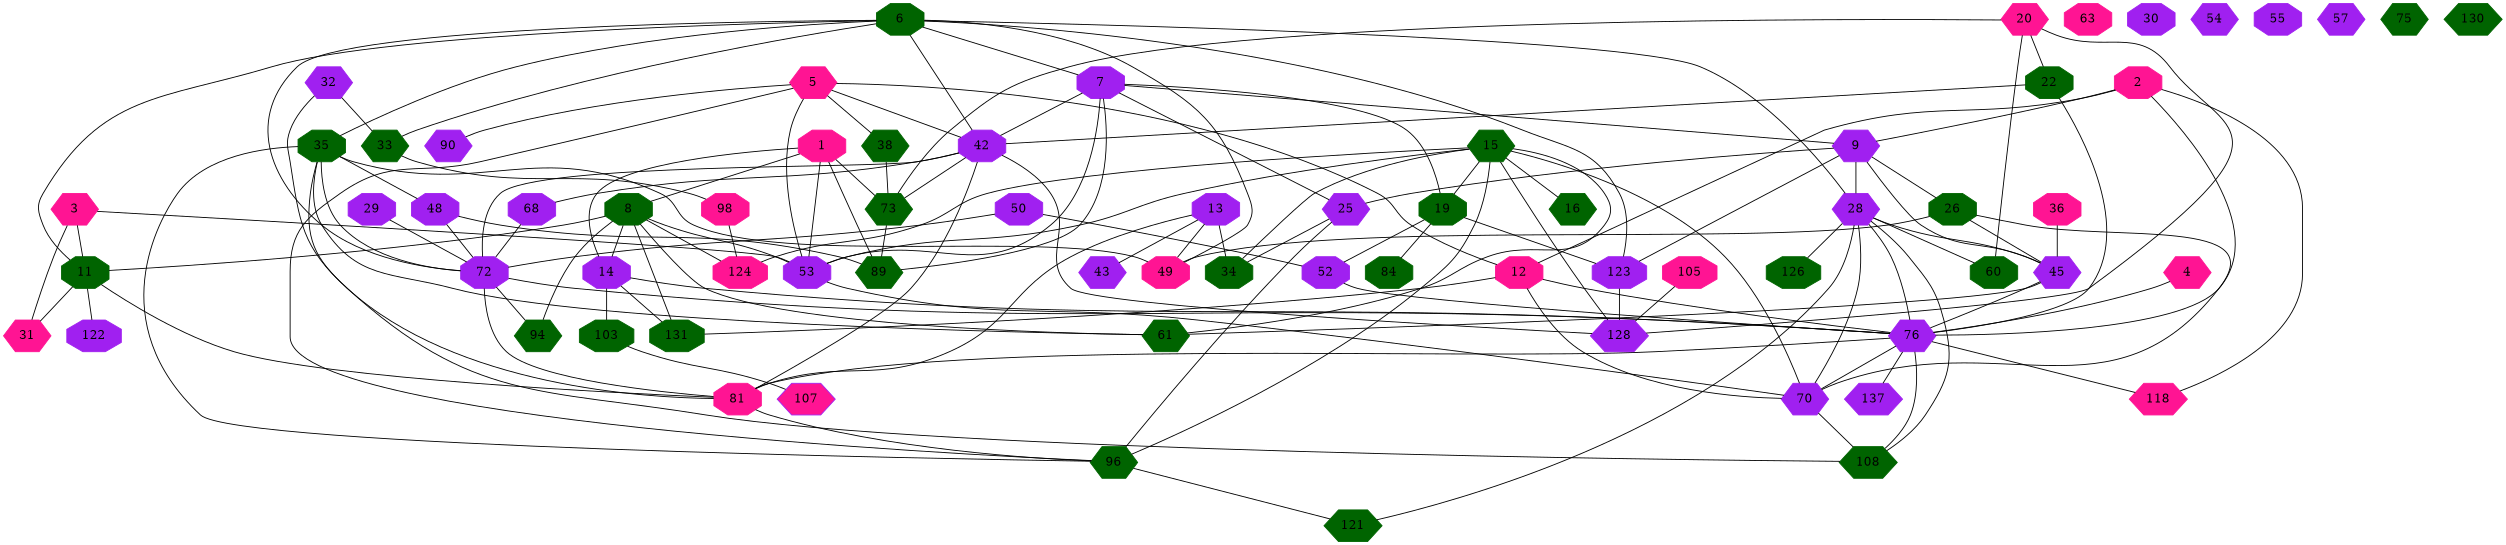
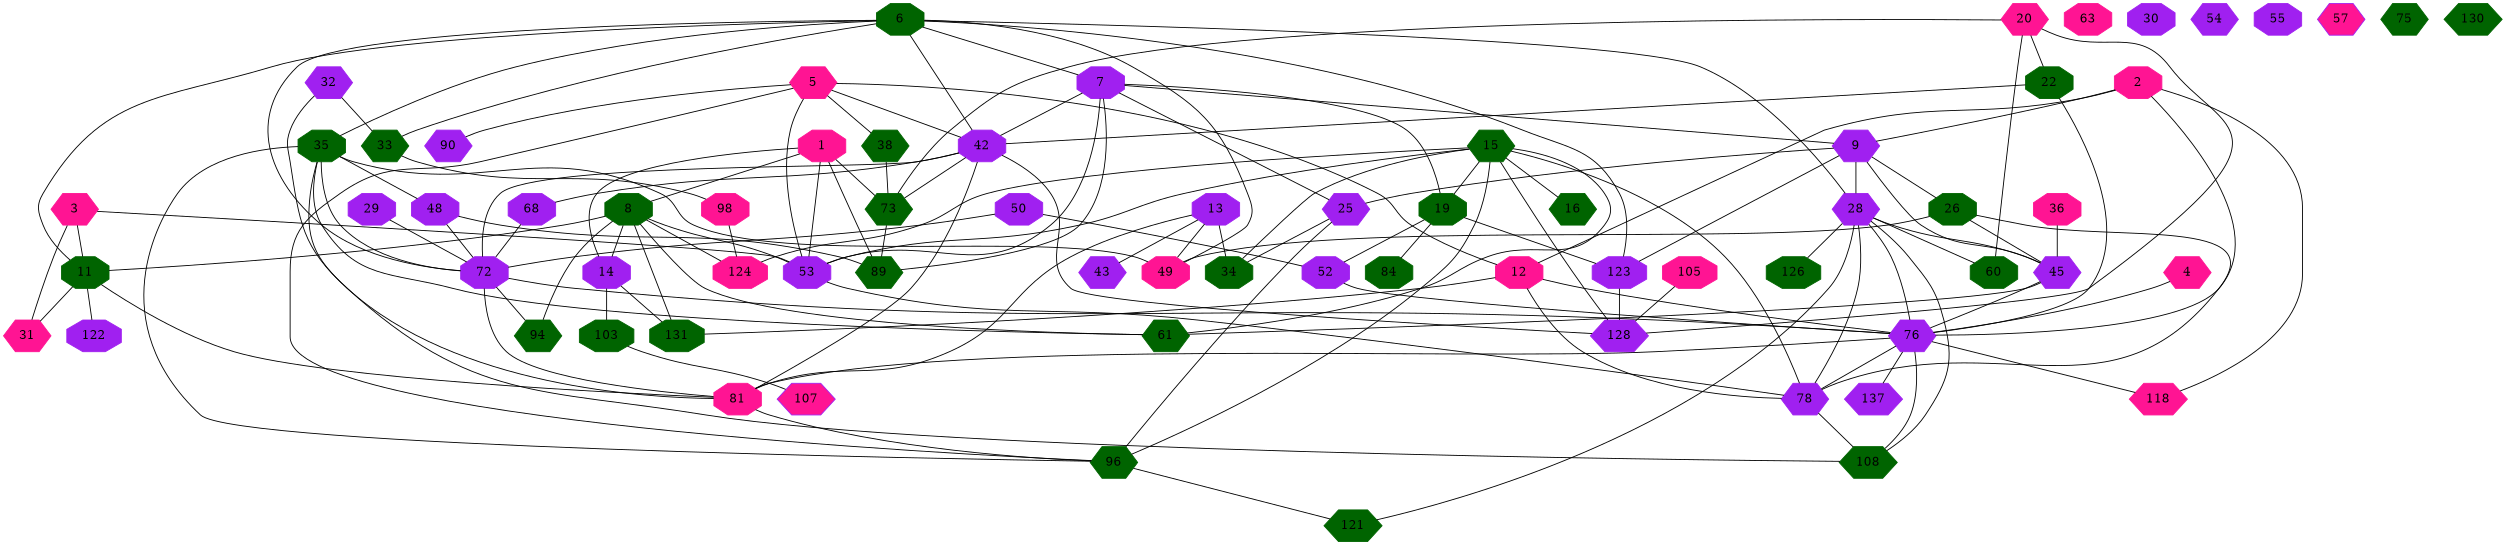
(2341, 19) -> (2341, 19)
(1260, 312) -> none
(1805, 399) -> (1805, 399)
